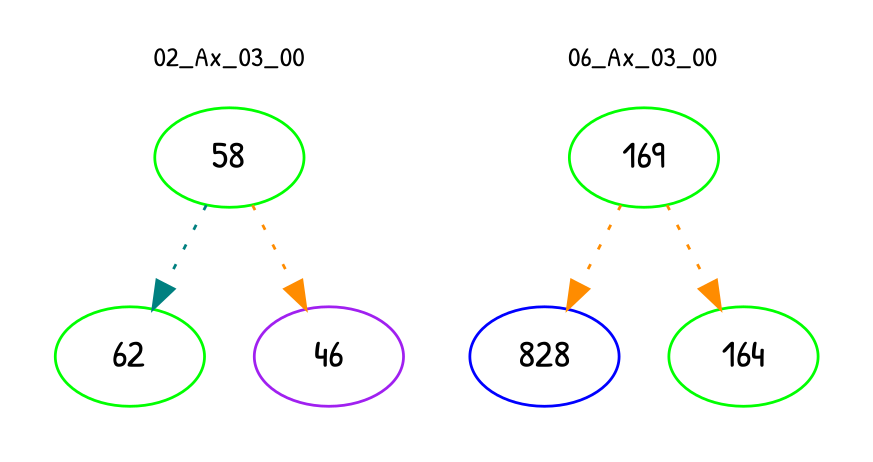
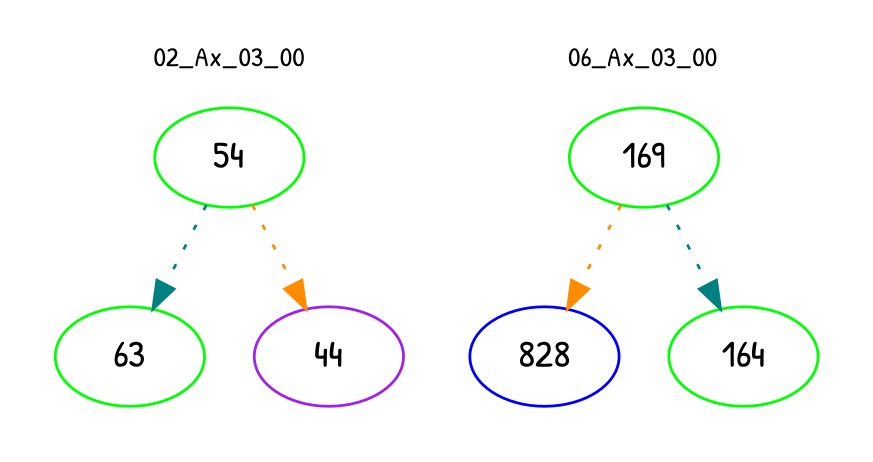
(229, 158) -> (229, 158)
(687, 245) -> (687, 245)
(130, 357) -> (130, 357)
(329, 357) -> (329, 357)
